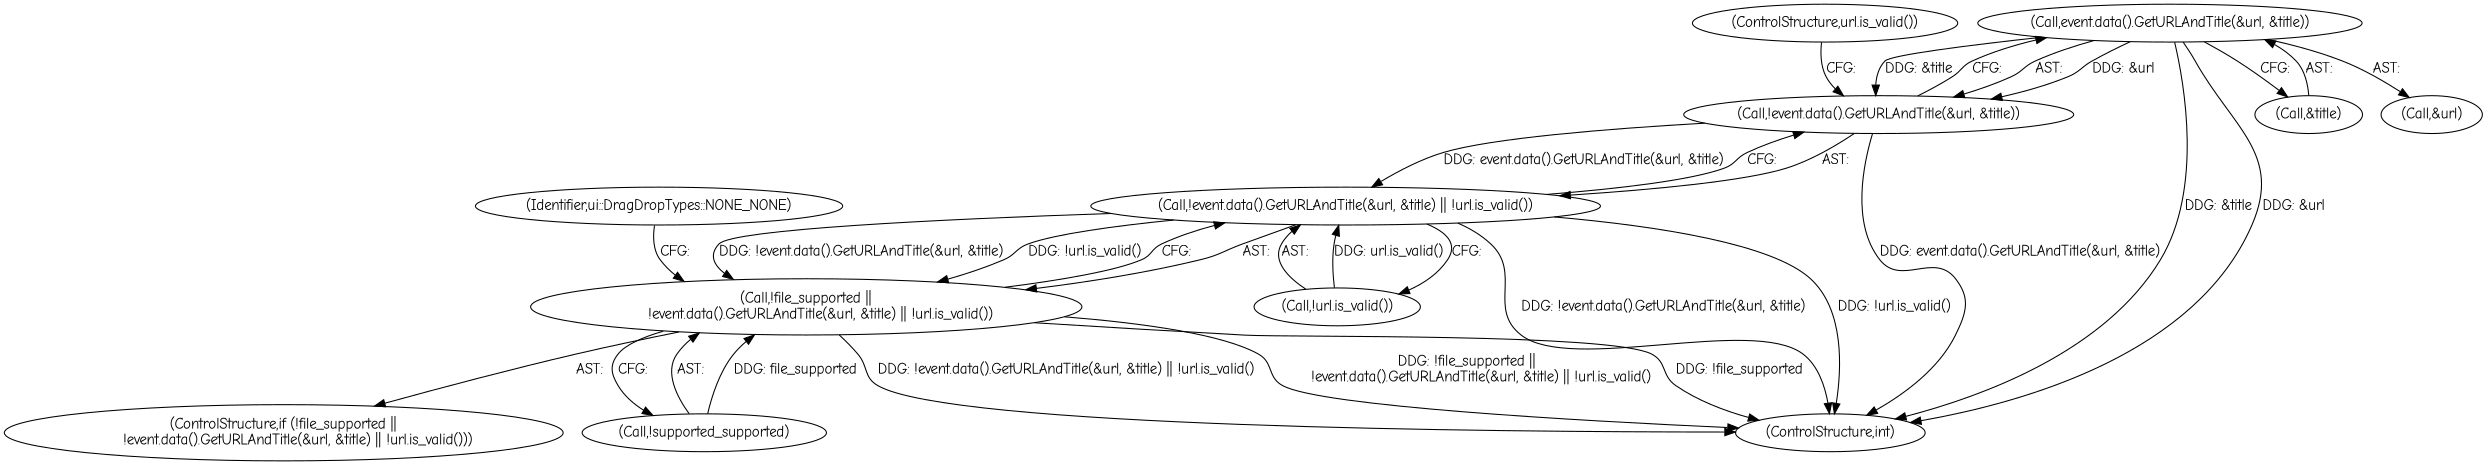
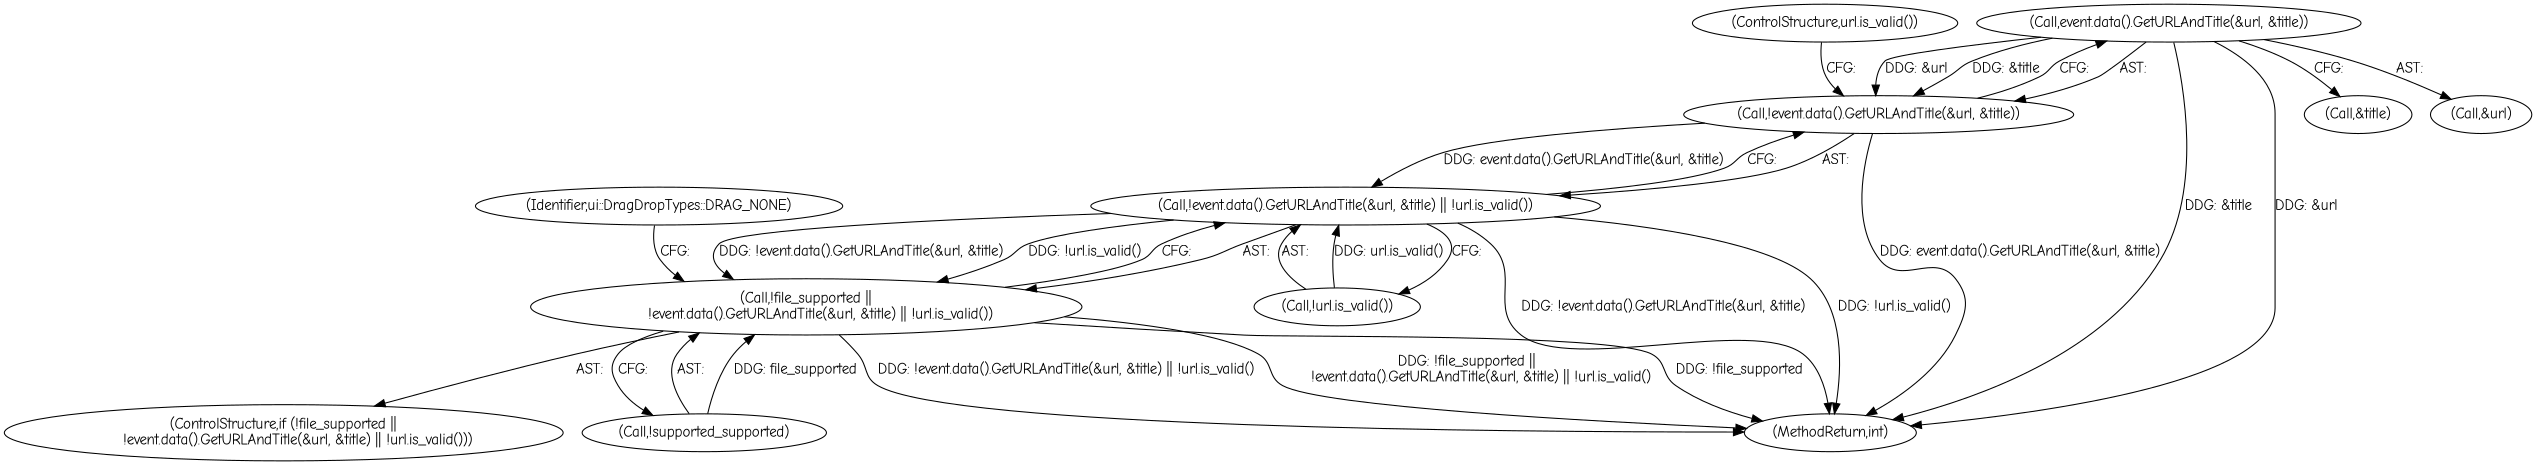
(2299, 65) -> none
(659, 206) -> (659, 206)
(1830, 433) -> (1830, 433)
